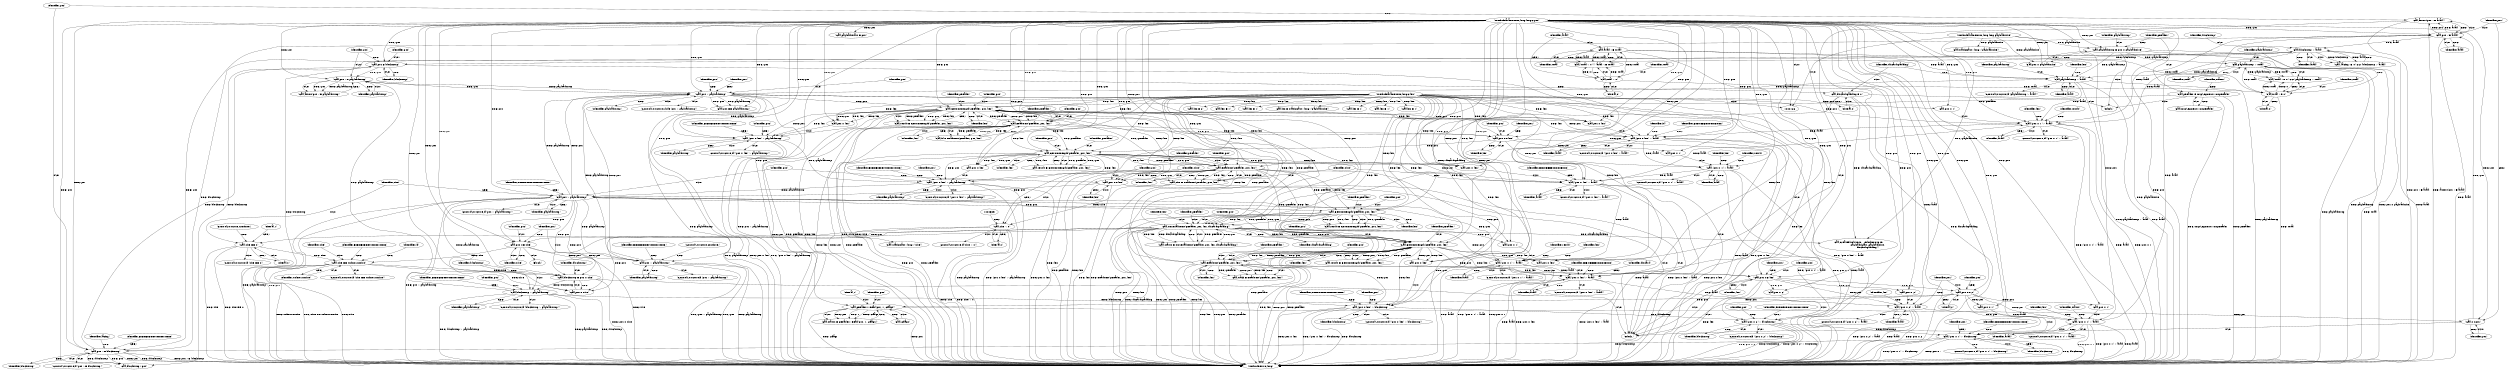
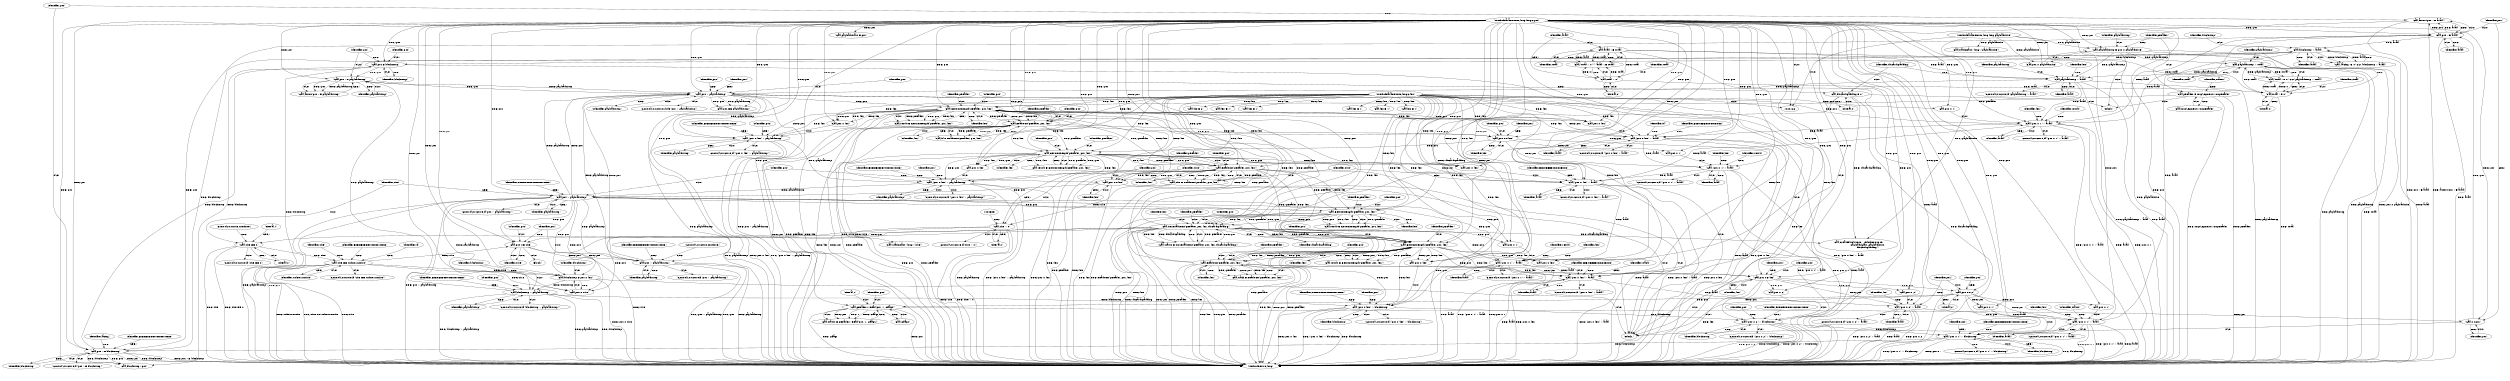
(1302, 109) -> none
(443, 258) -> (437, 255)
(1640, 263) -> (1640, 263)
(575, 278) -> (575, 278)
